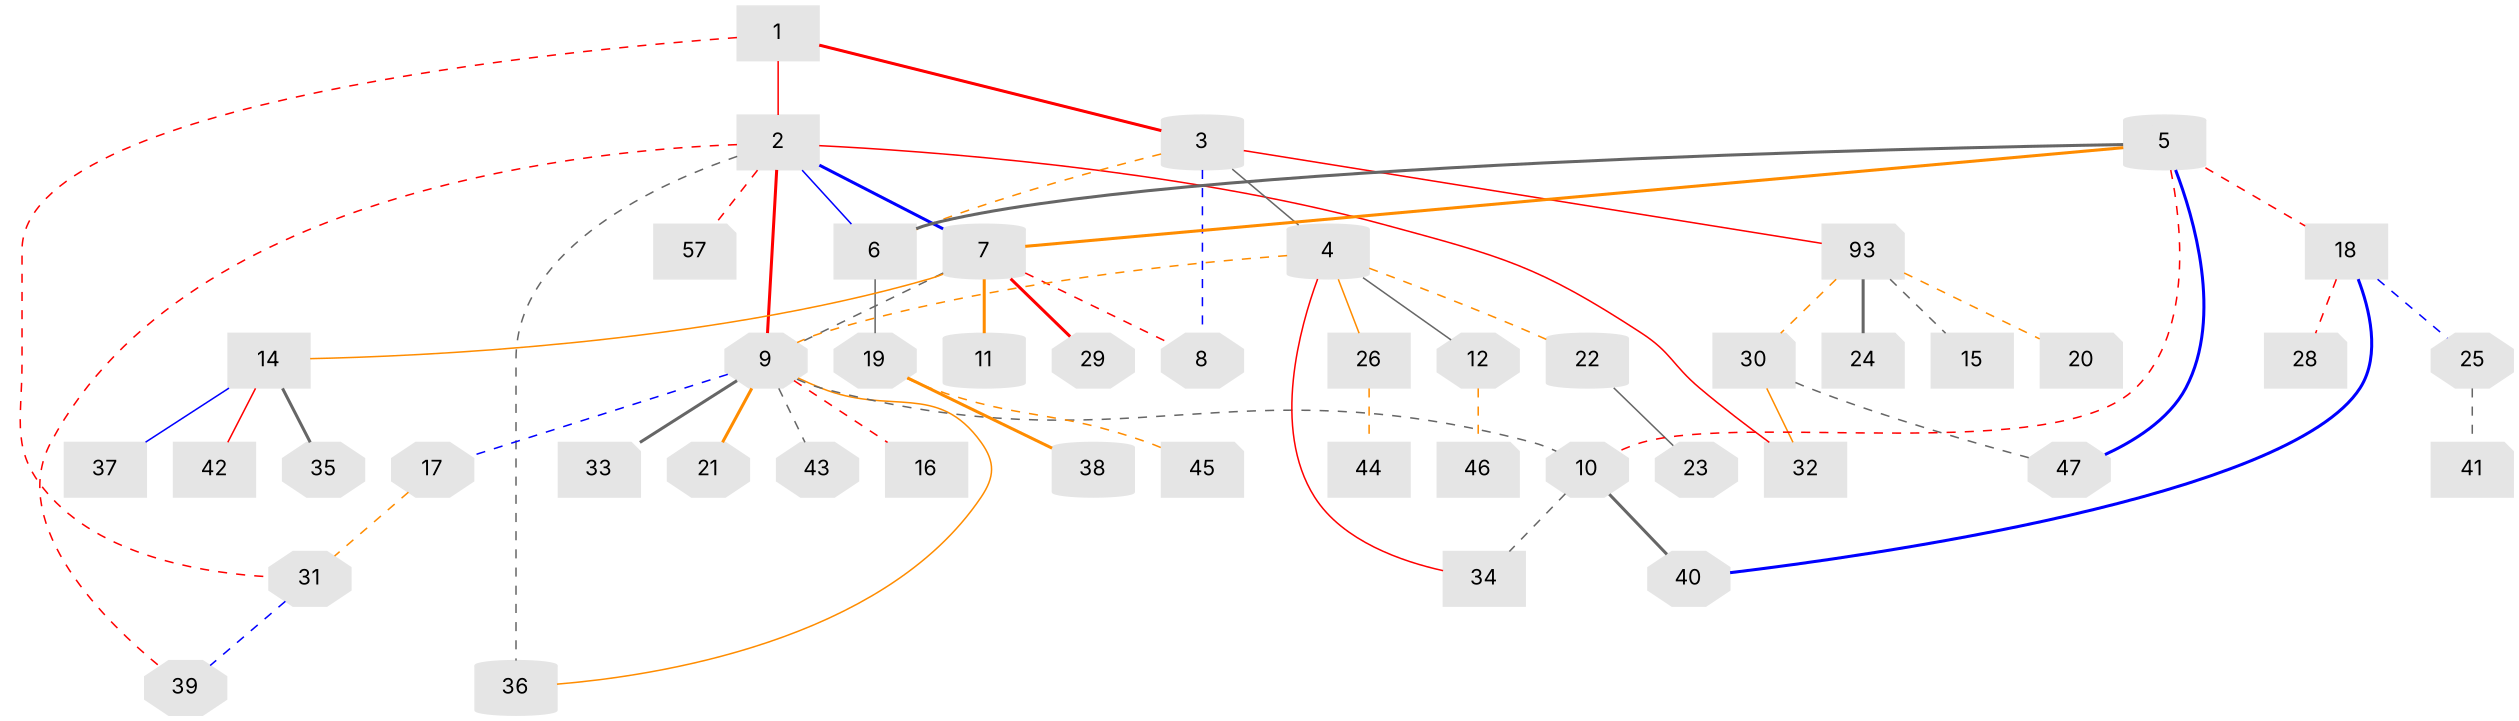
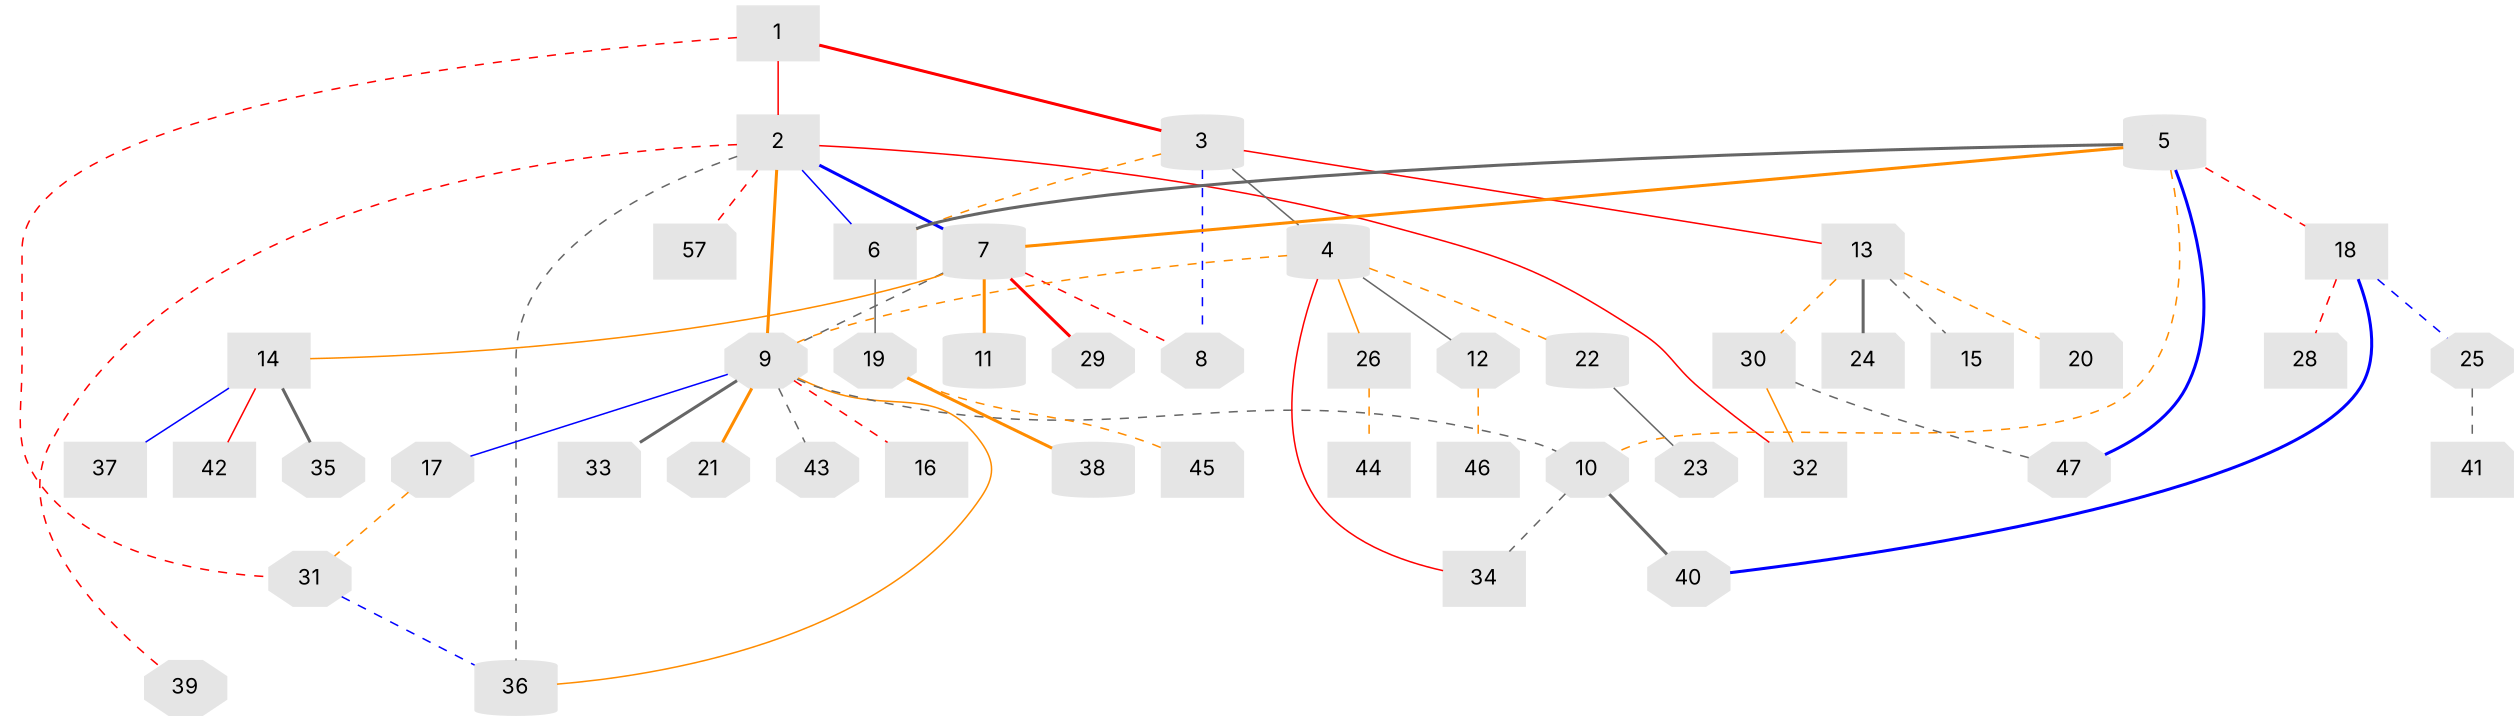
(772, 251) -> (772, 251)
(1863, 252) -> (1863, 252)
(599, 415) -> (599, 415)
(1995, 429) -> (1995, 429)
(248, 633) -> (408, 631)
